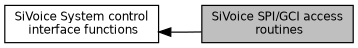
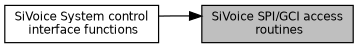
(186, 32) -> (174, 16)
